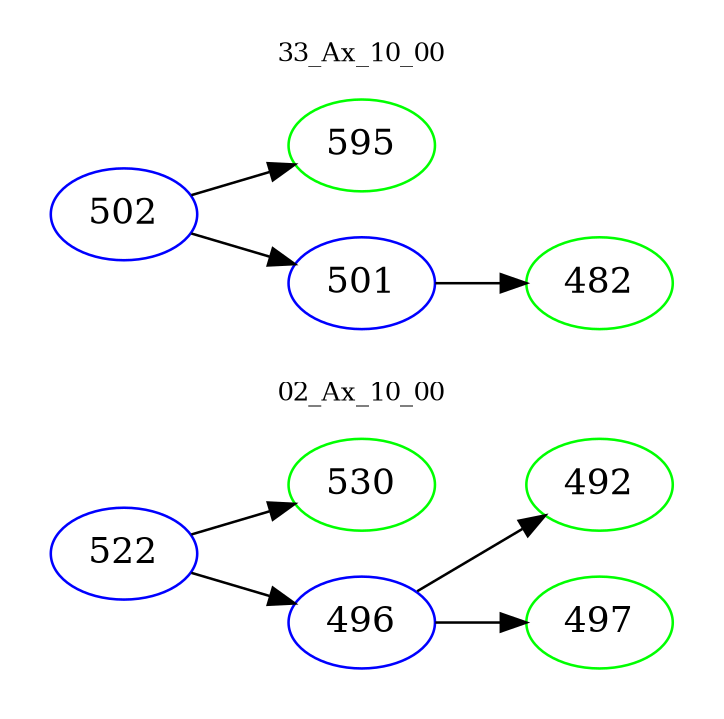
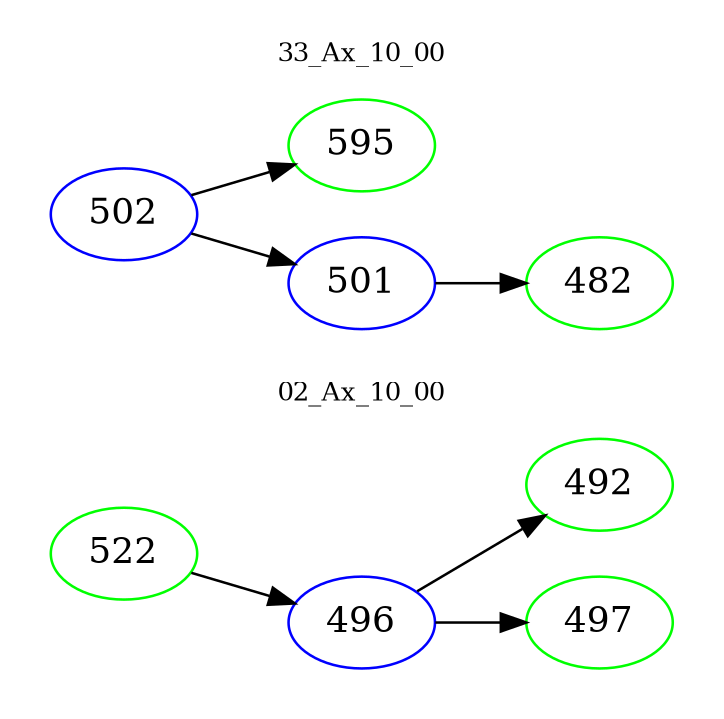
(362, 485) -> none
(124, 554) -> (124, 554)
